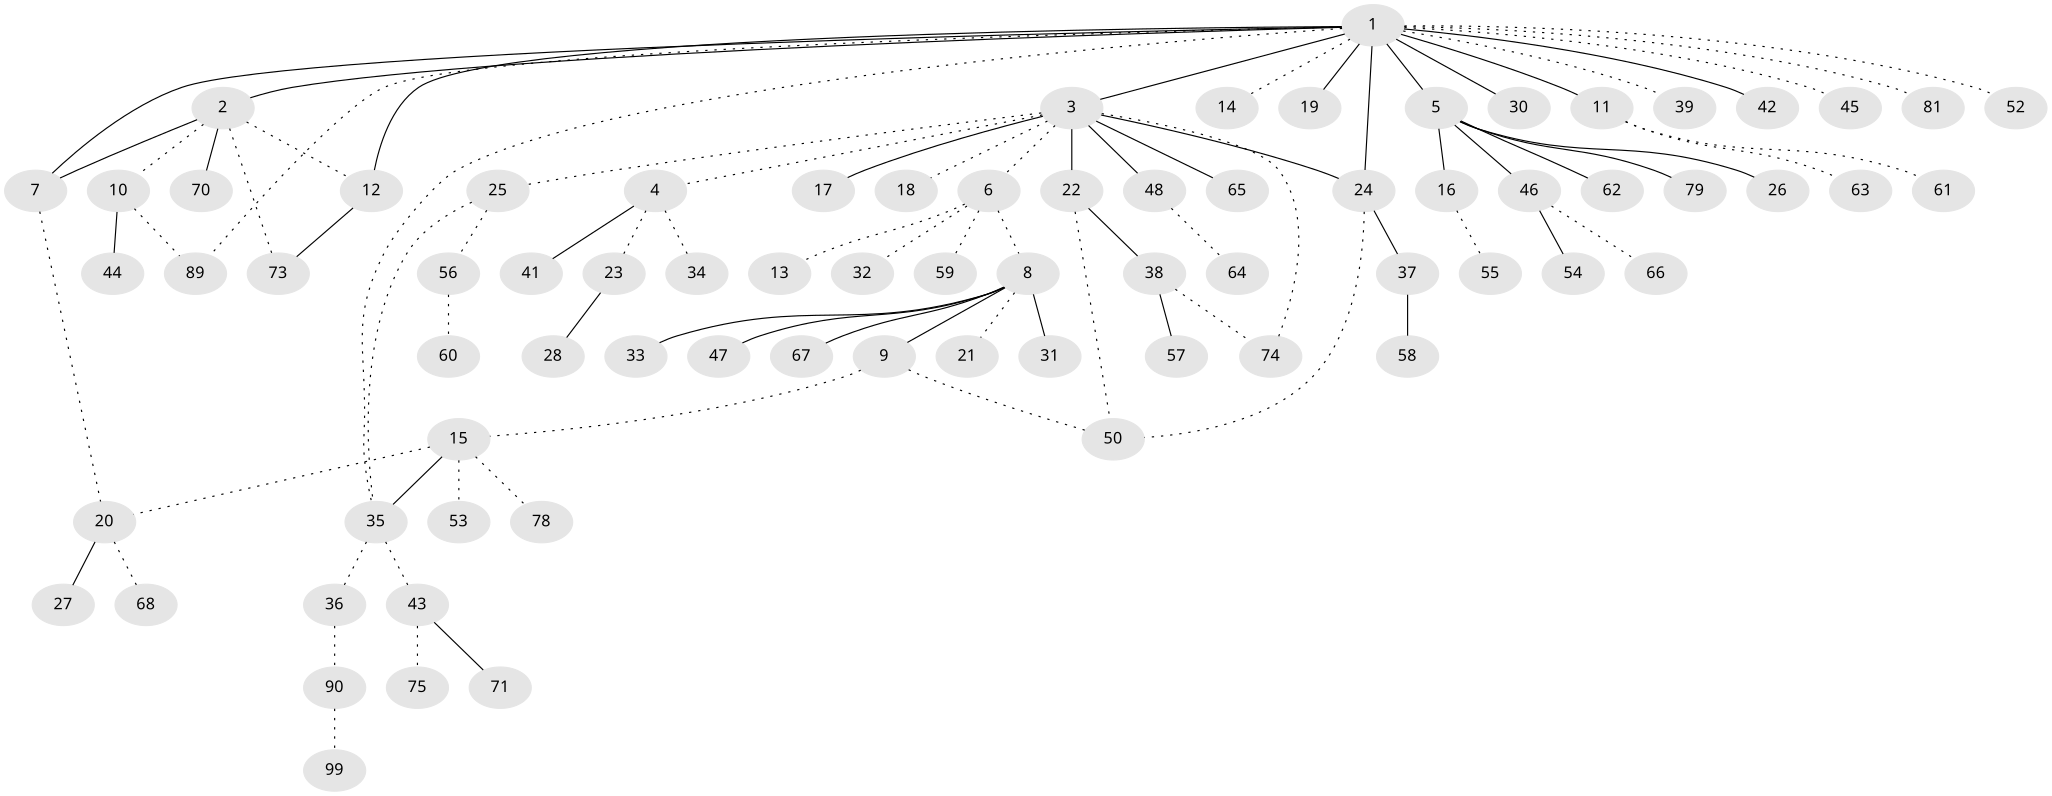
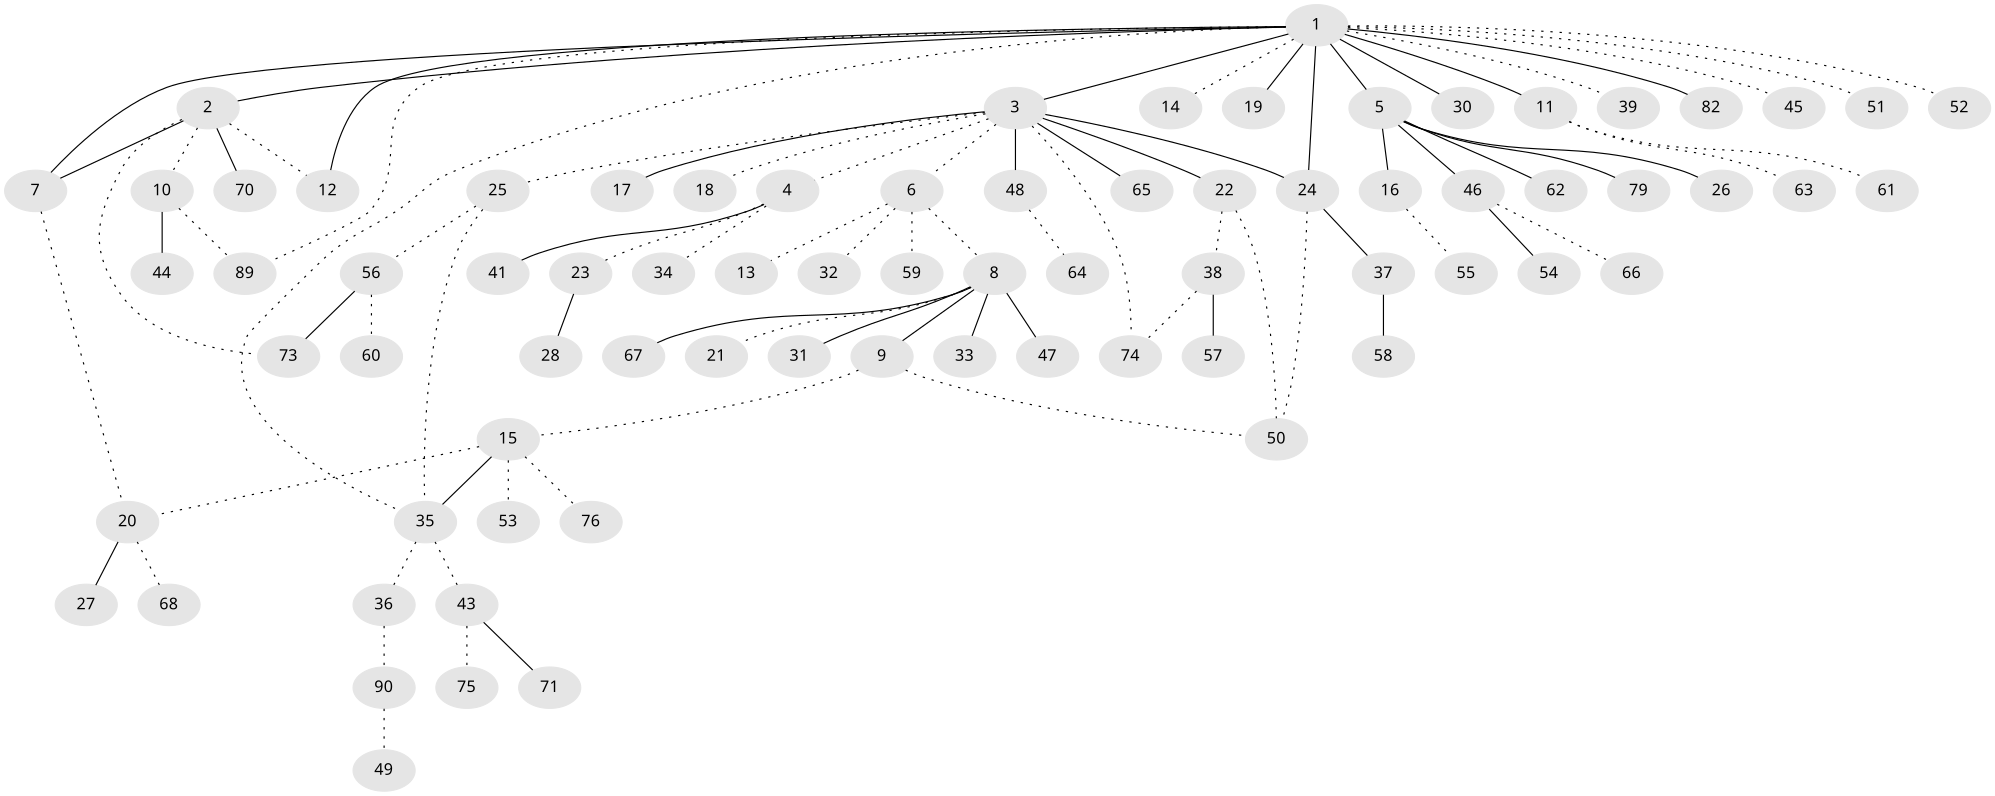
(1768, 108) -> (1711, 108)
(1933, 108) -> (1877, 108)
(325, 232) -> (330, 315)
(1113, 232) -> (1219, 232)
(542, 522) -> (591, 522)
(335, 770) -> (384, 770)
